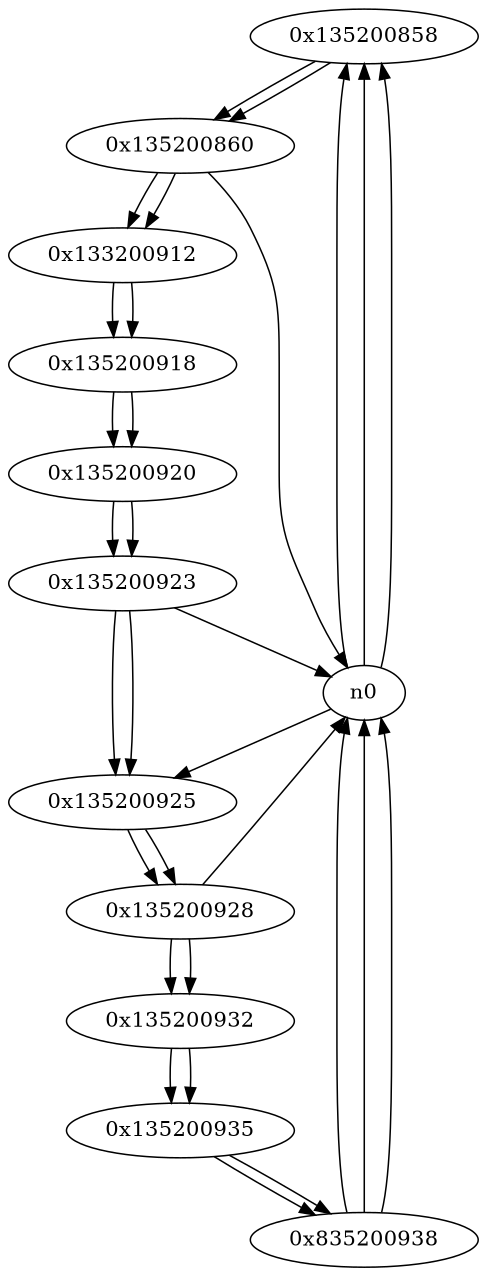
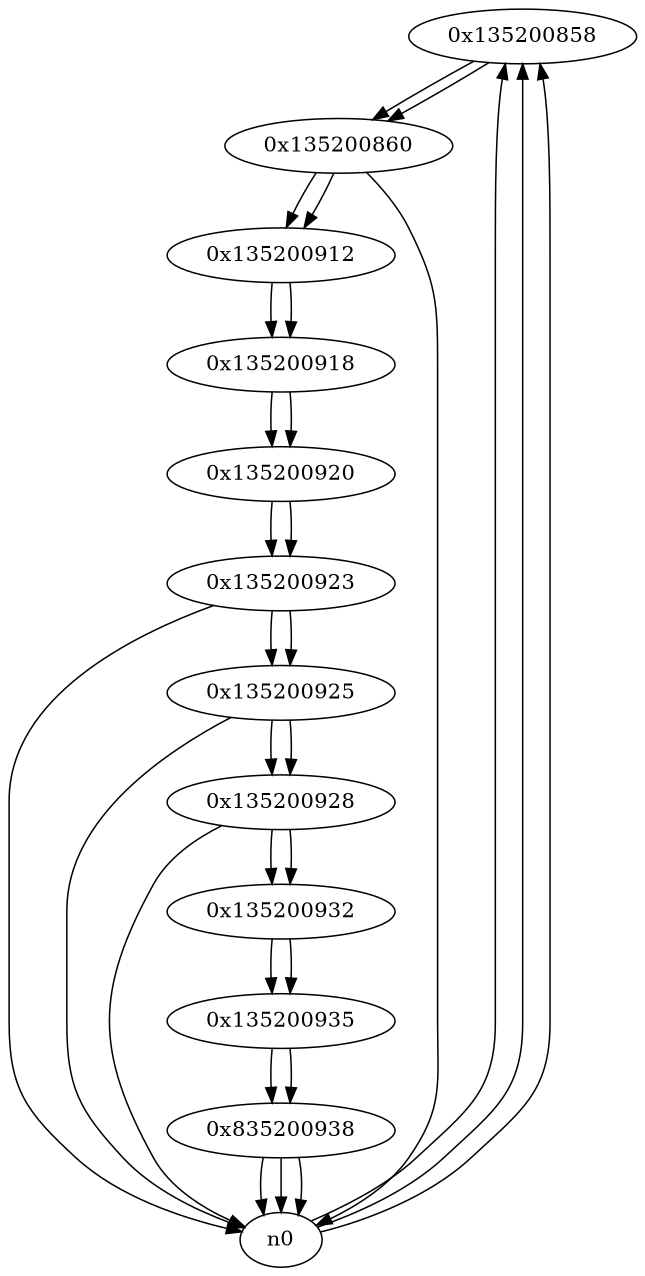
(123, 255) -> (281, 255)
(260, 740) -> (67, 972)
